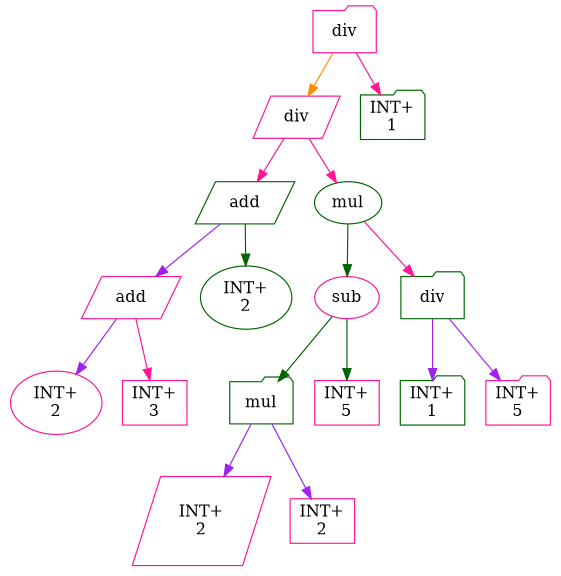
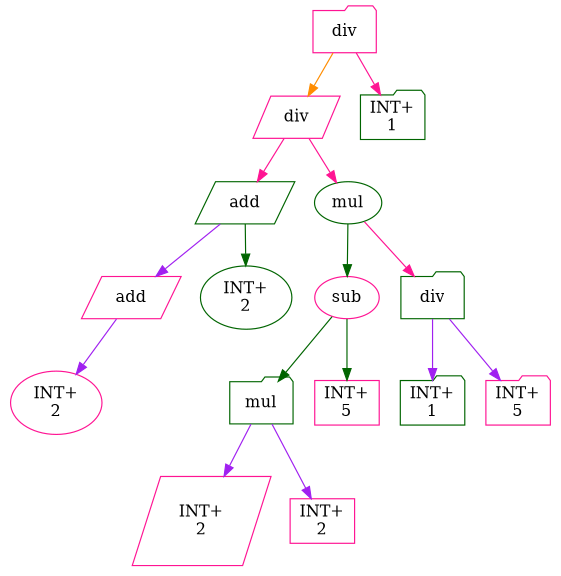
(155, 403) -> none
